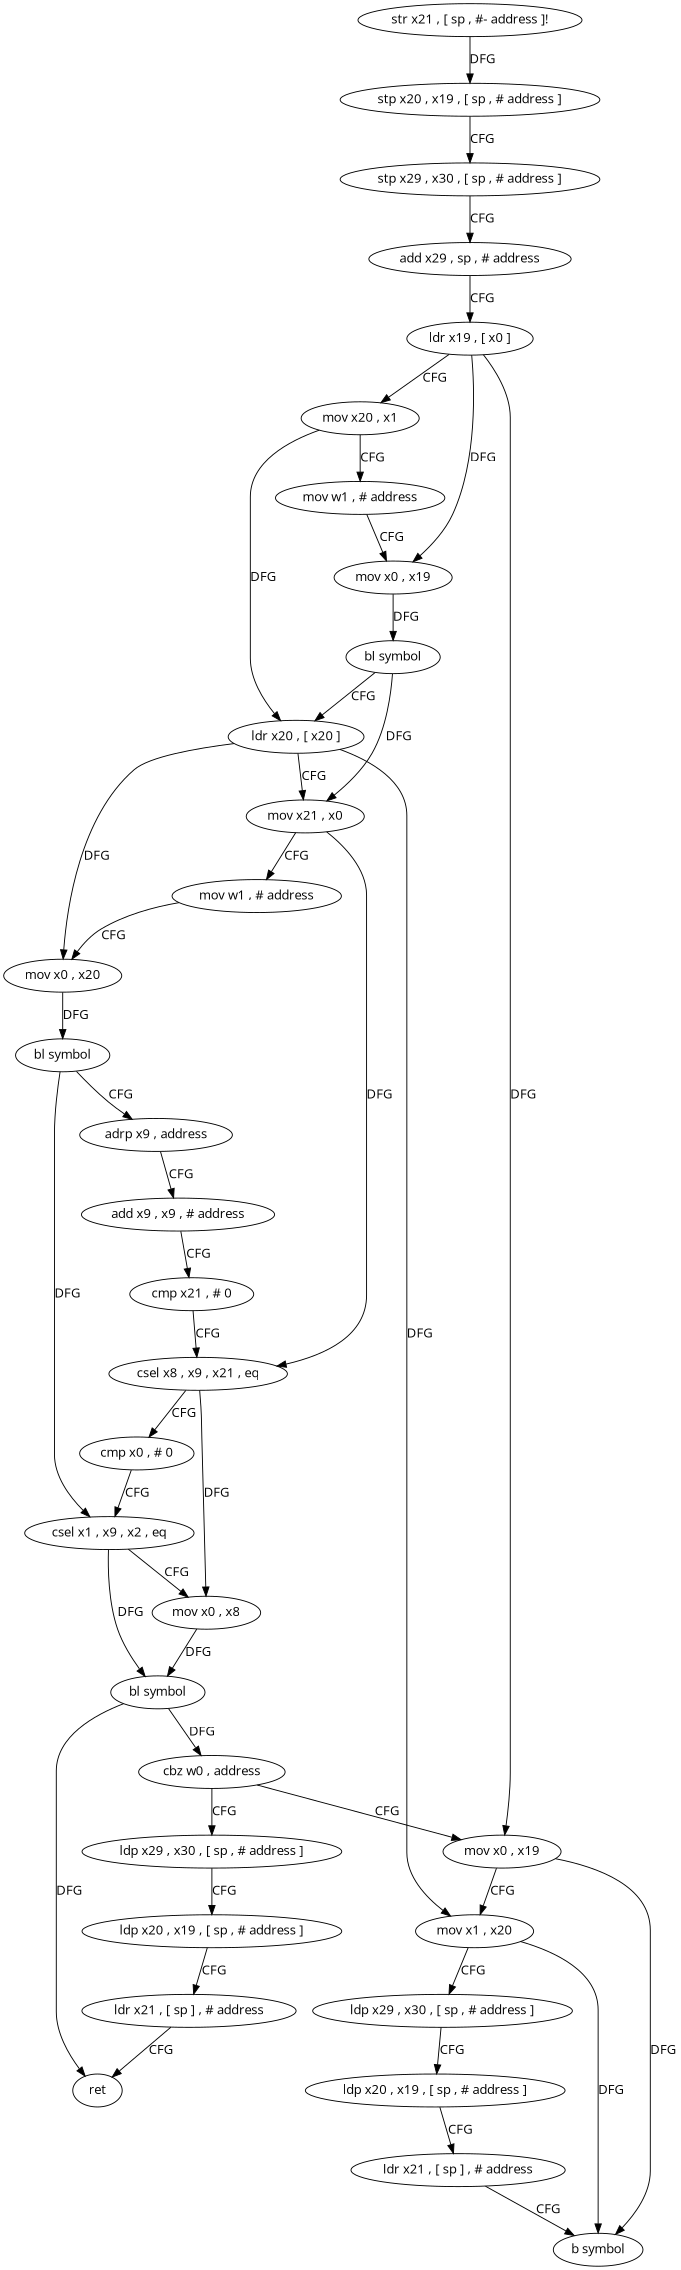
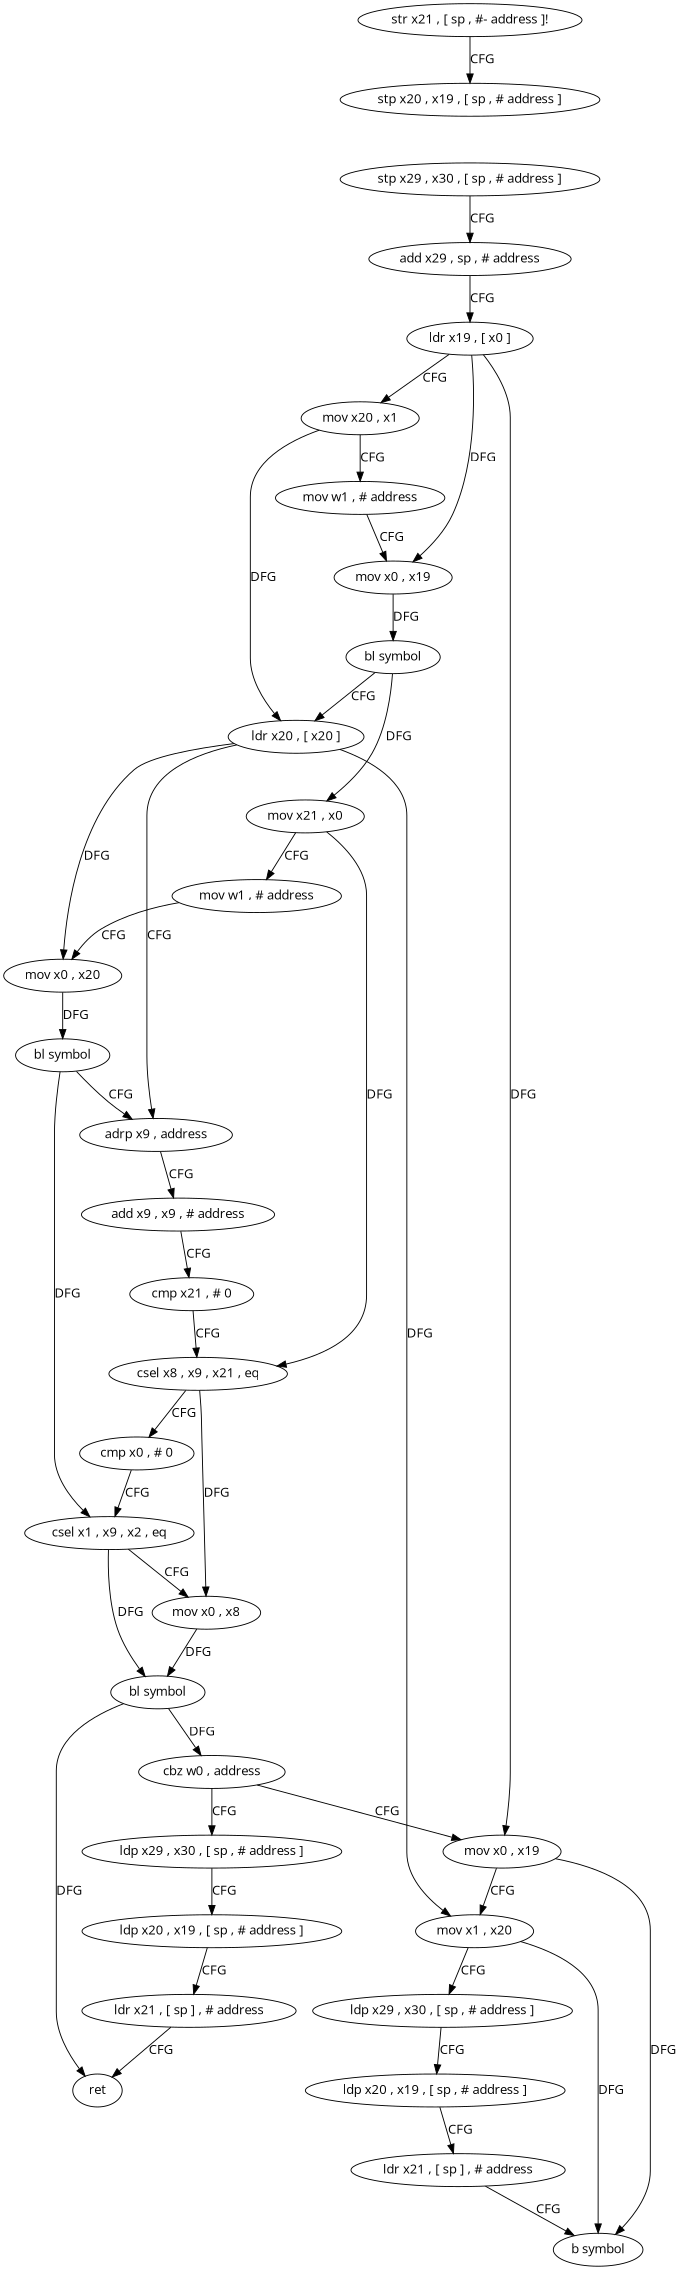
(483, 60) -> (483, 60)
(470, 135) -> none
(300, 772) -> (147, 901)
